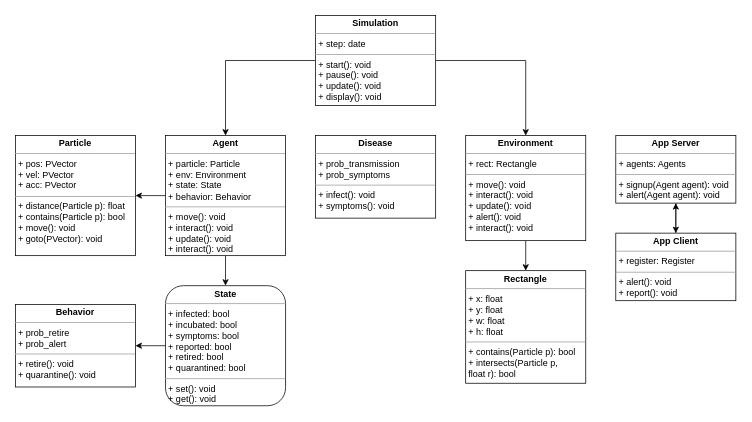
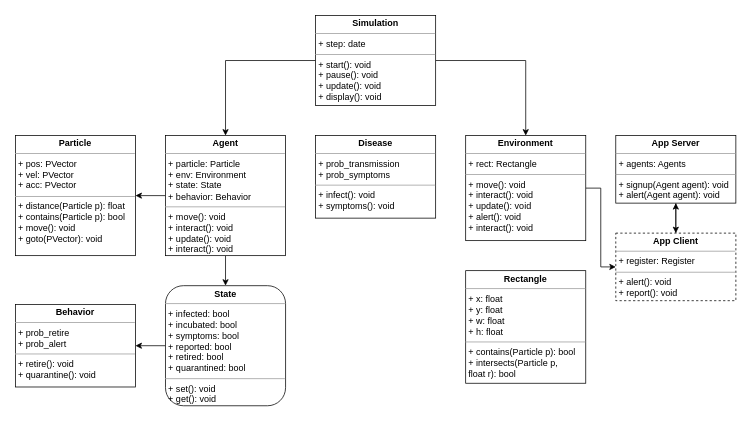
(525, 252) -> (600, 231)
(675, 267) -> (675, 267)
